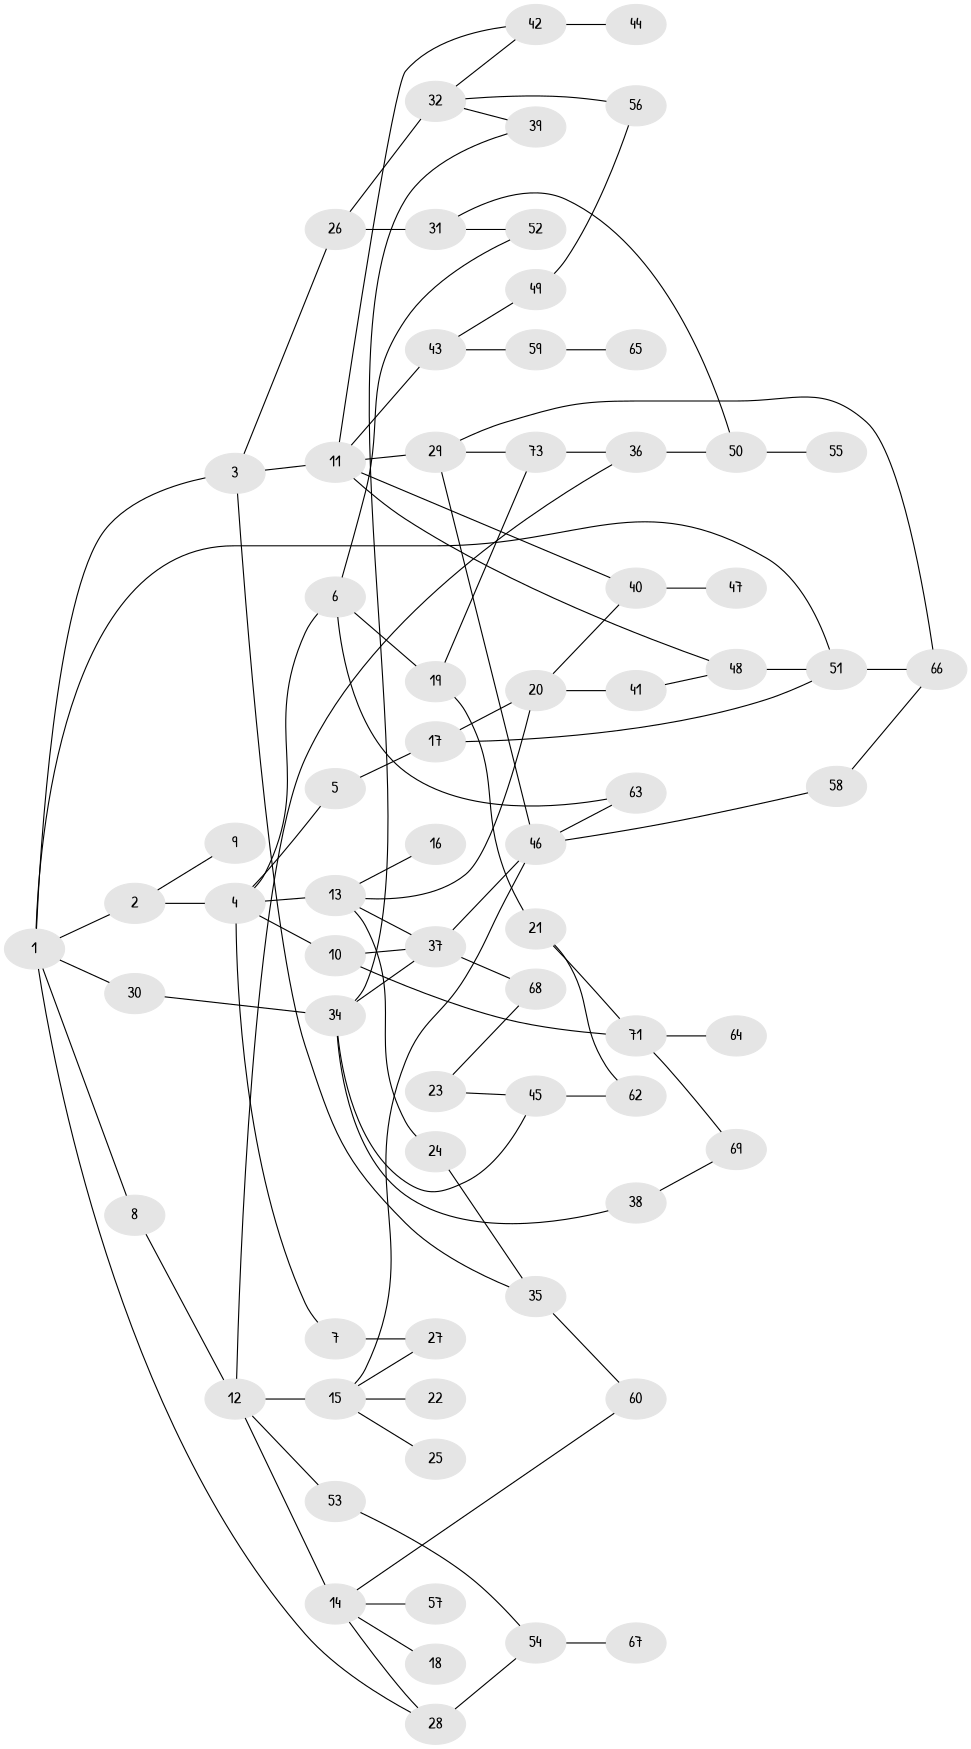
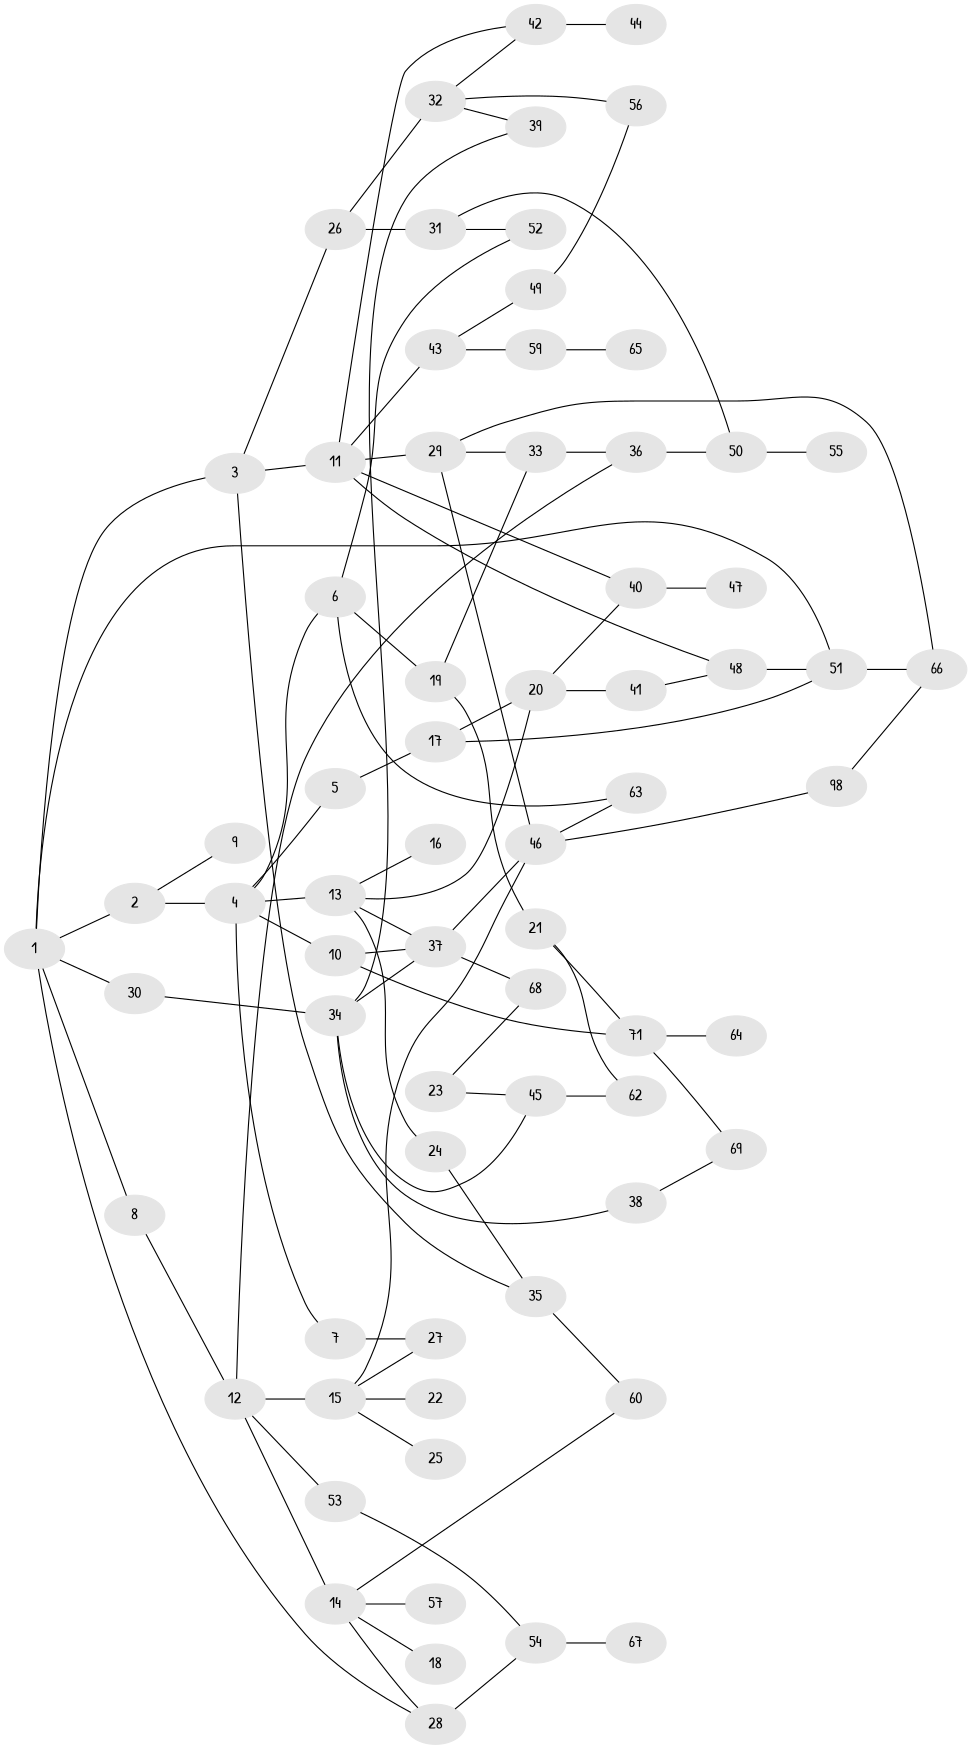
(536, 452) -> (536, 452)
(837, 786) -> (837, 786)
